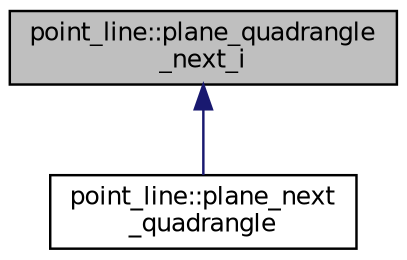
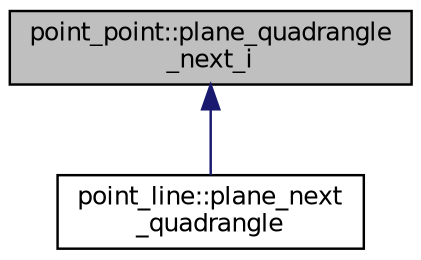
(203, 48) -> (211, 48)
